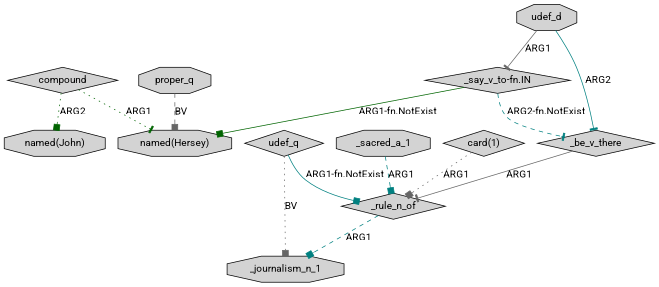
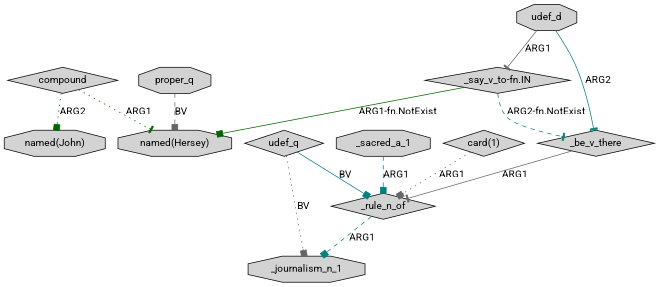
(345, 175) -> (346, 175)
